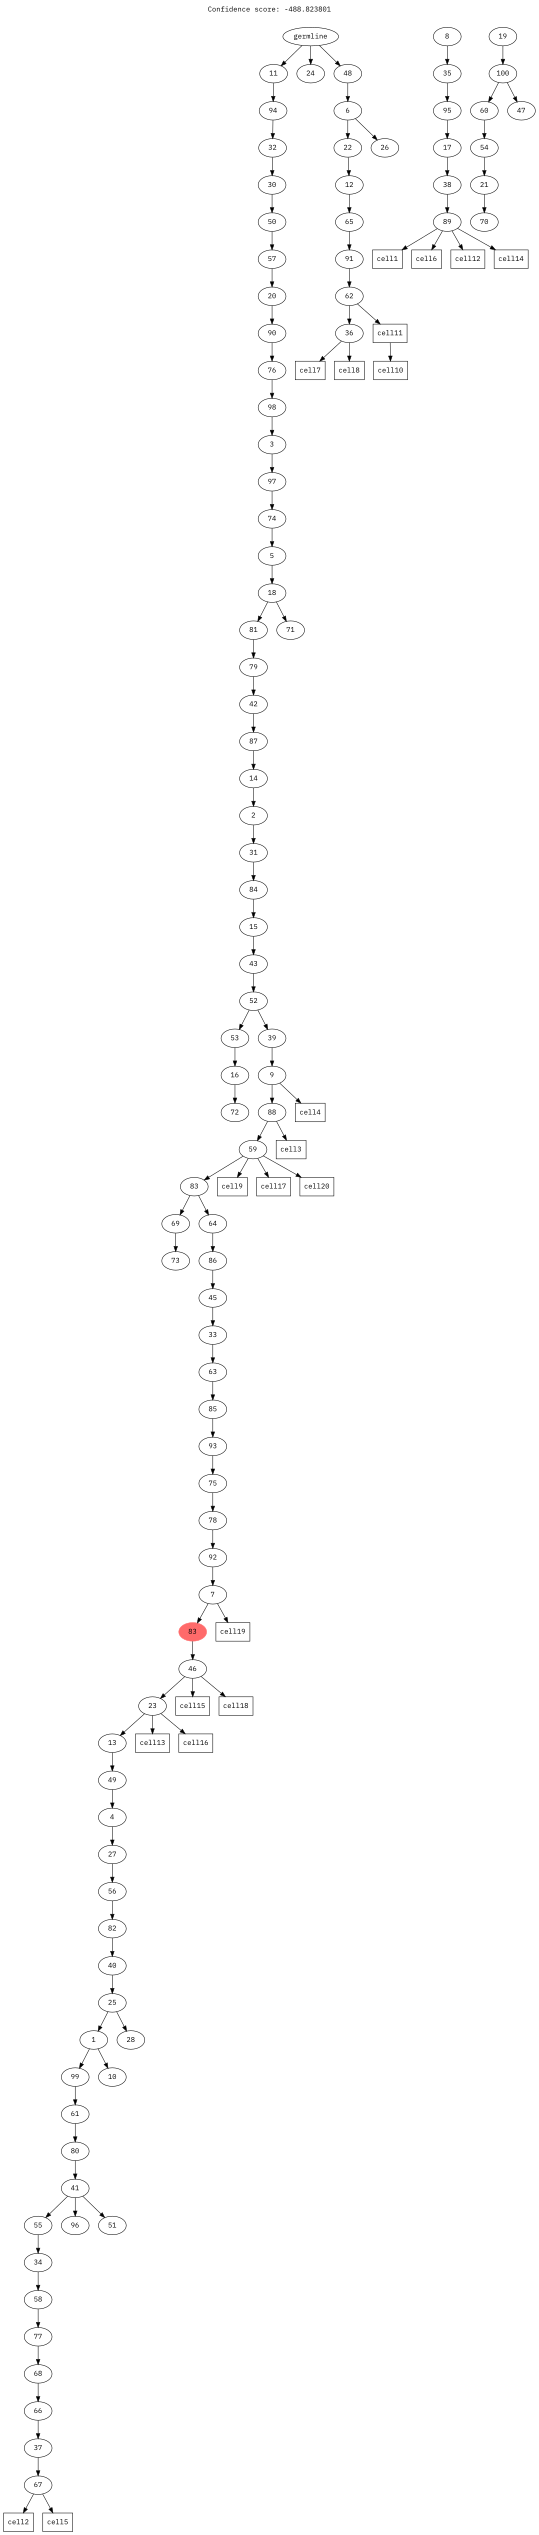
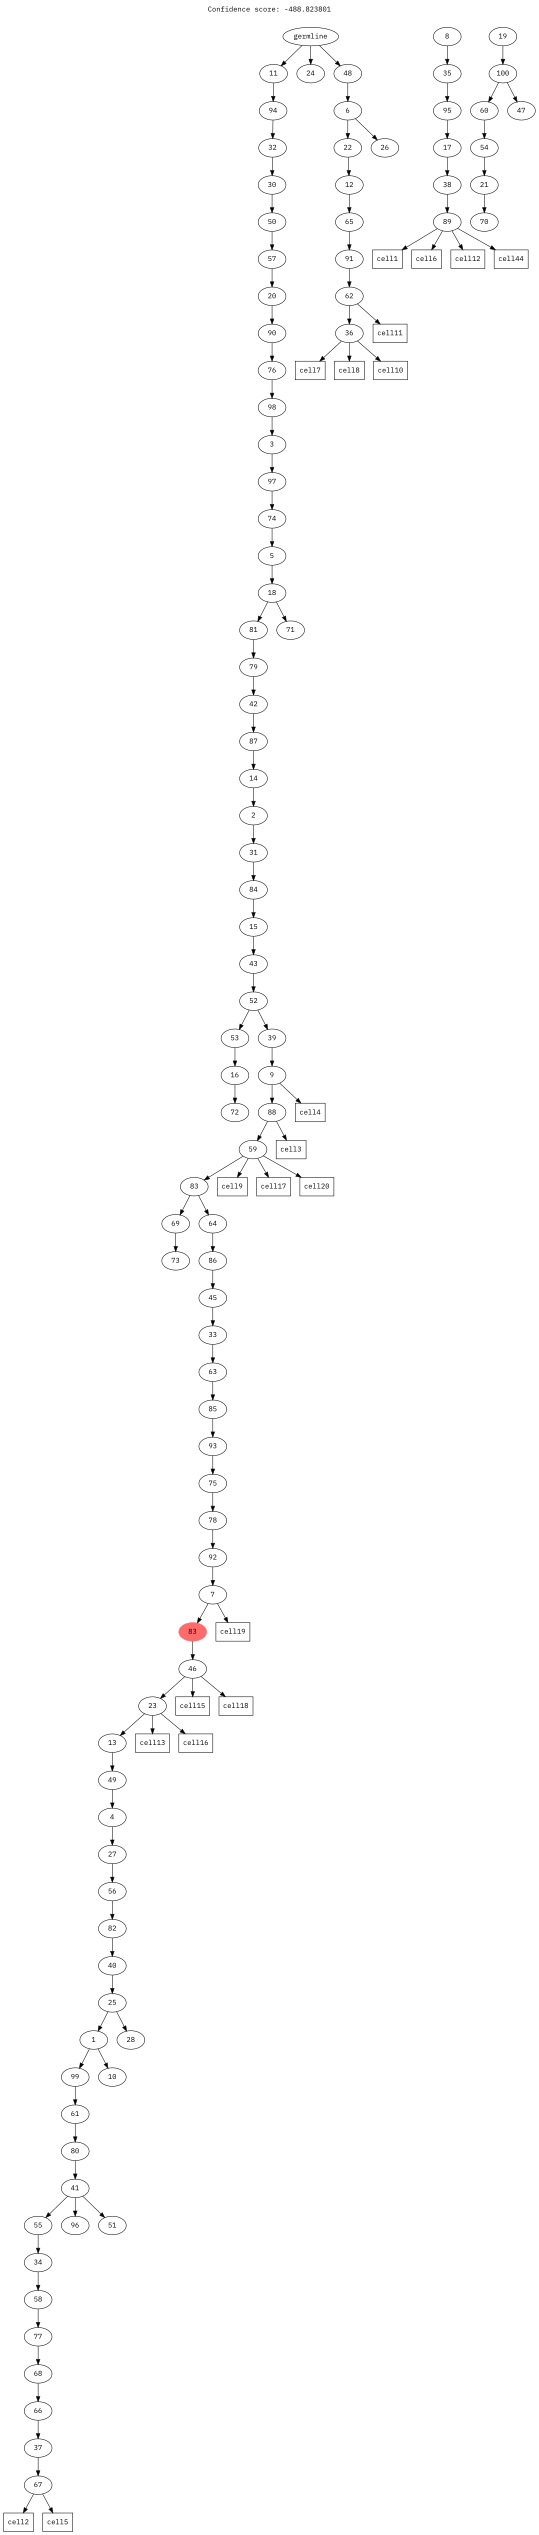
(511, 259) -> (511, 259)
(390, 349) -> (367, 349)
